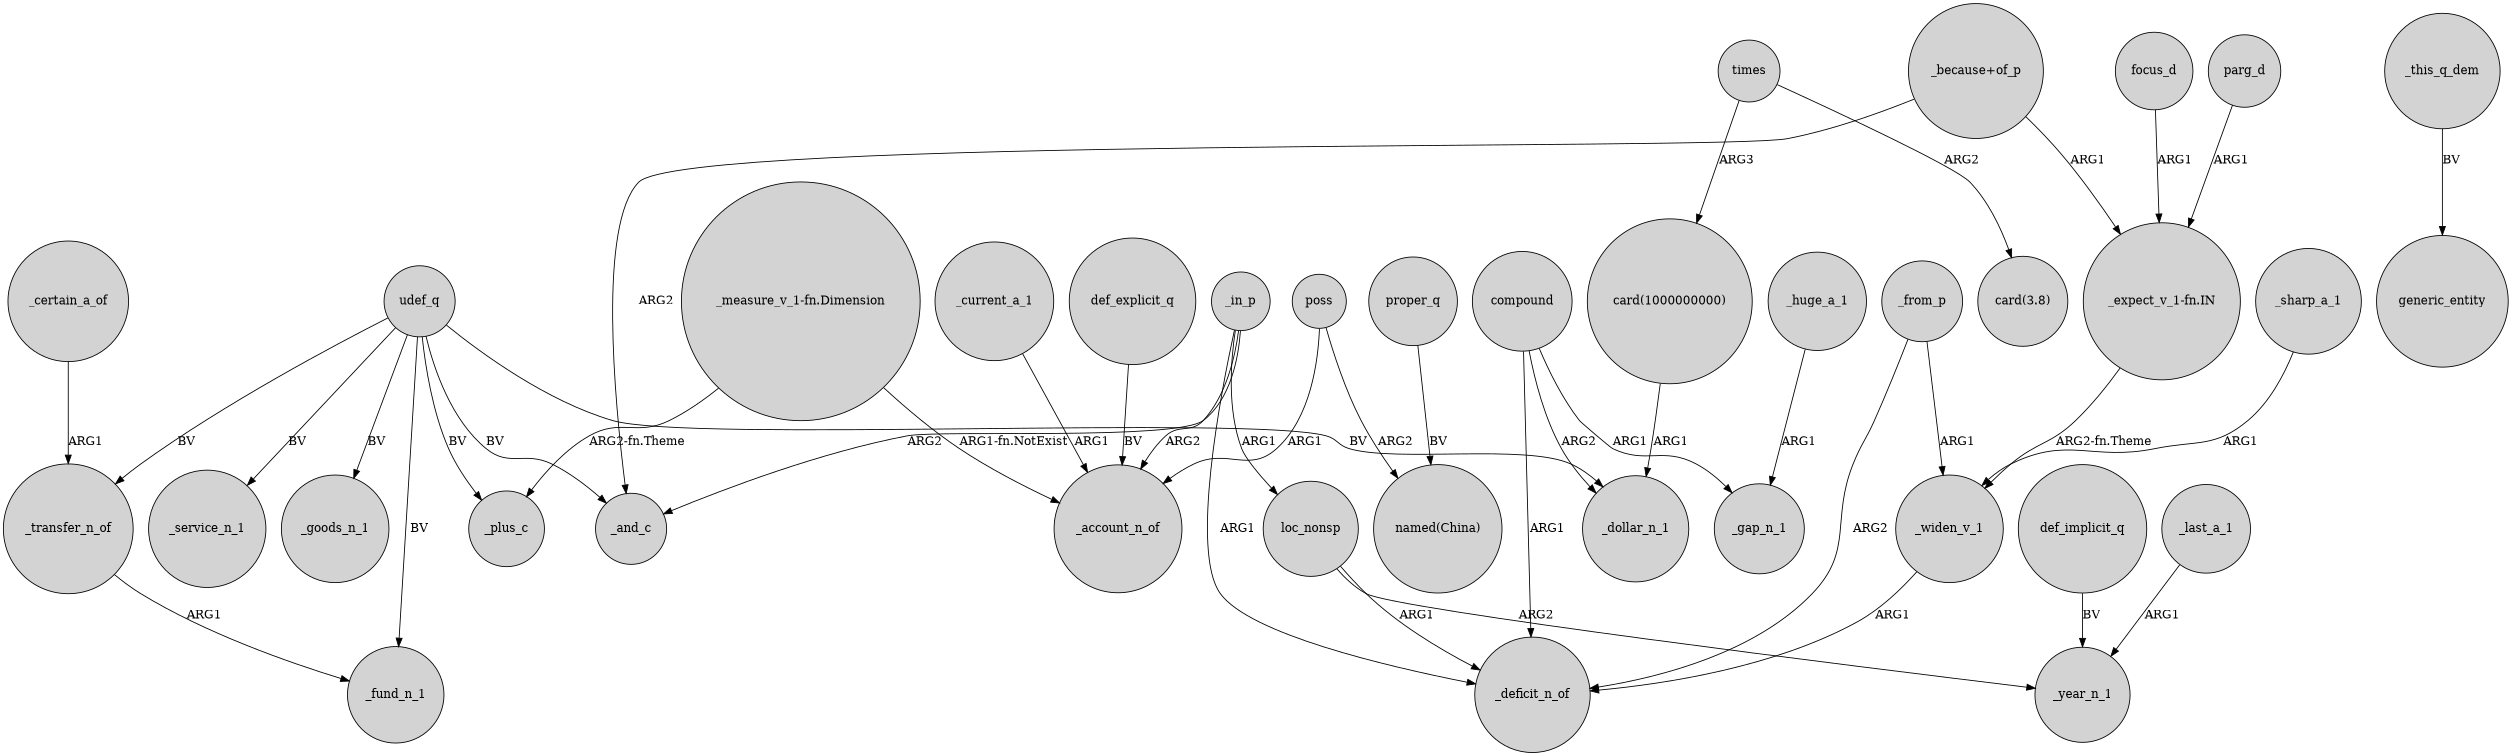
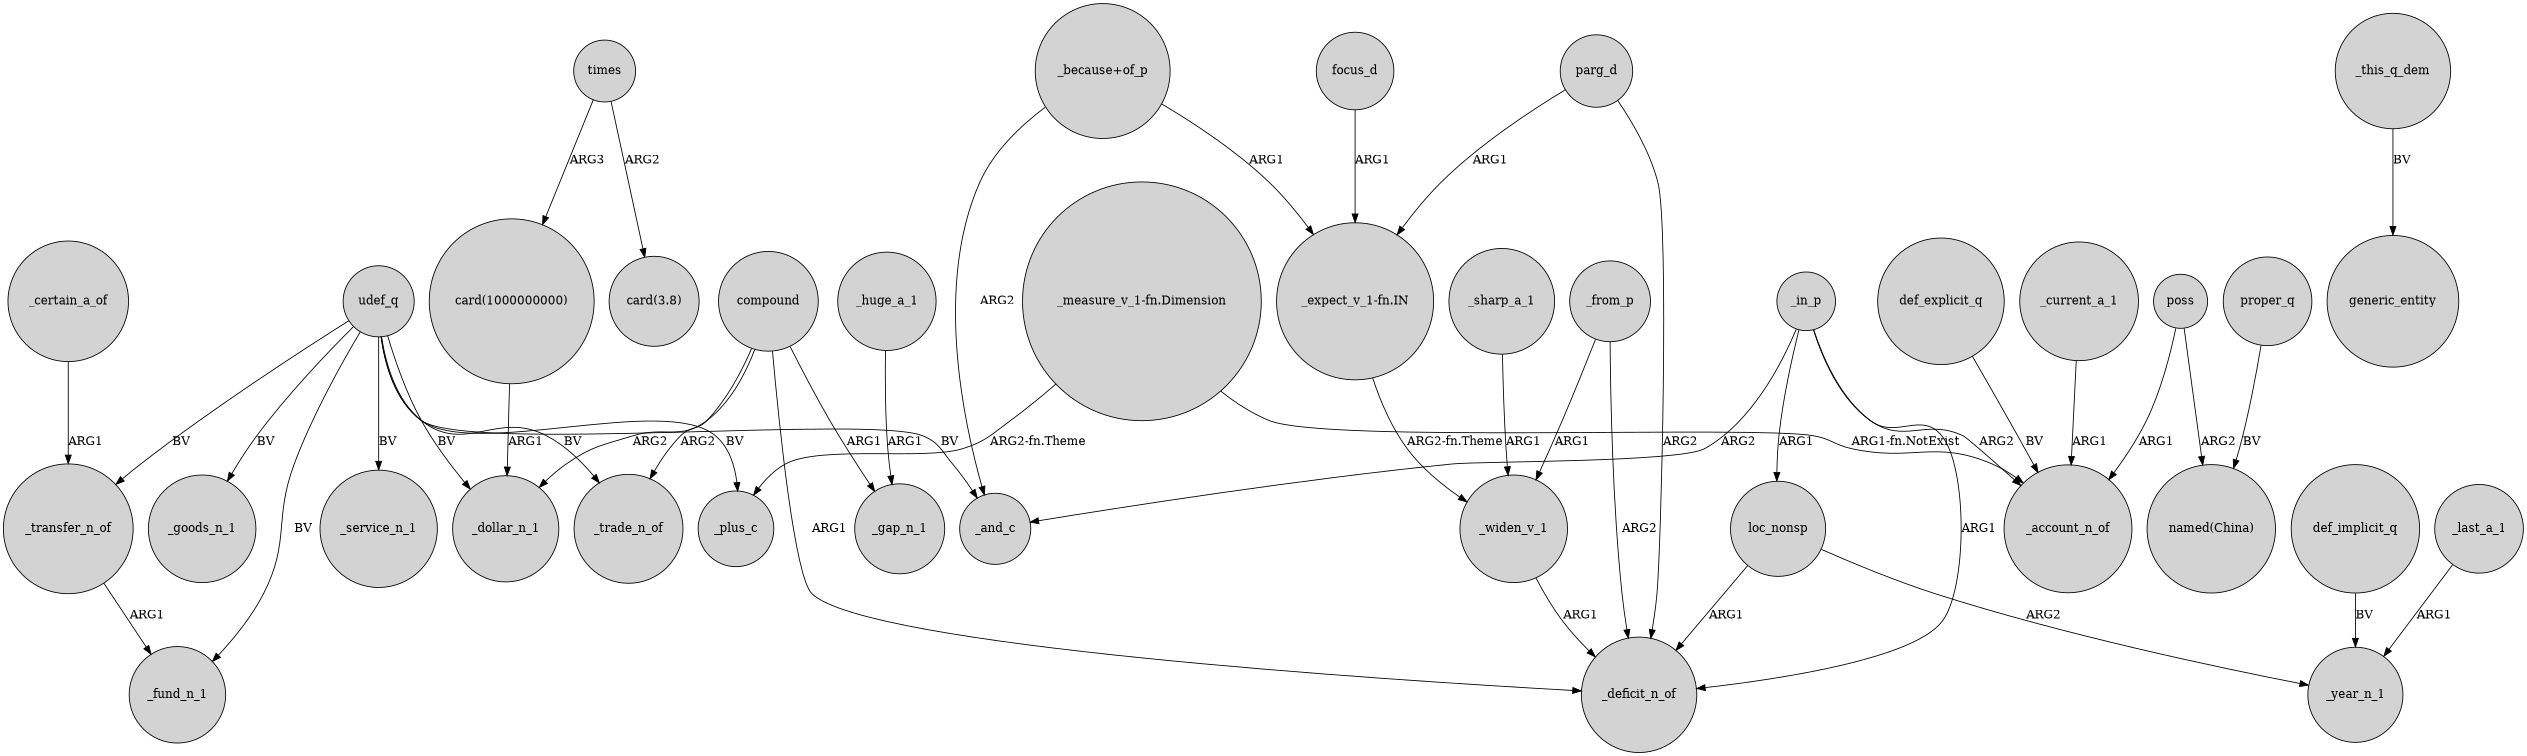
none -> (1663, 360)
none -> (629, 529)
